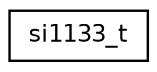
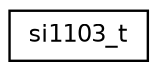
(79, 36) -> (79, 36)
